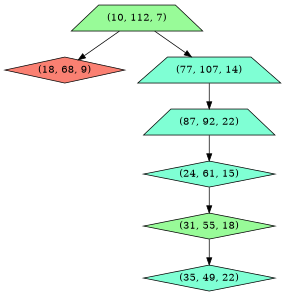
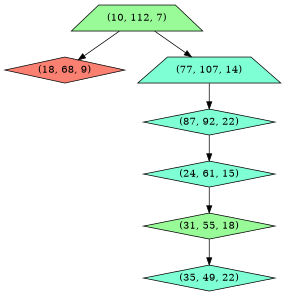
(209, 122) -> (209, 122)
